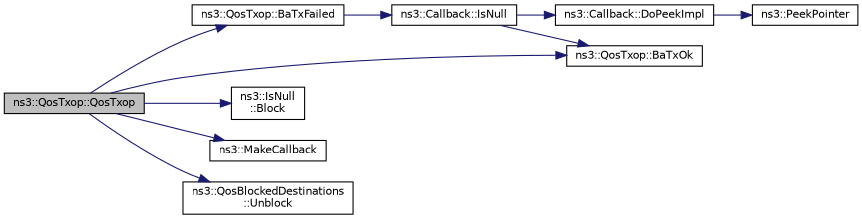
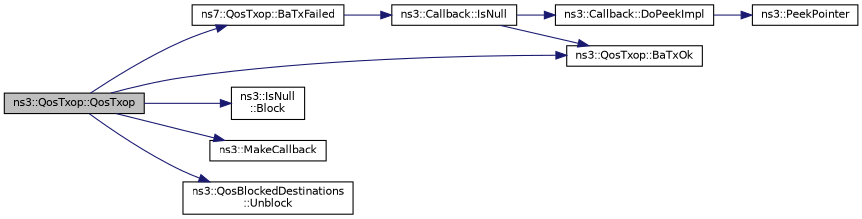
(268, 15) -> (268, 15)
